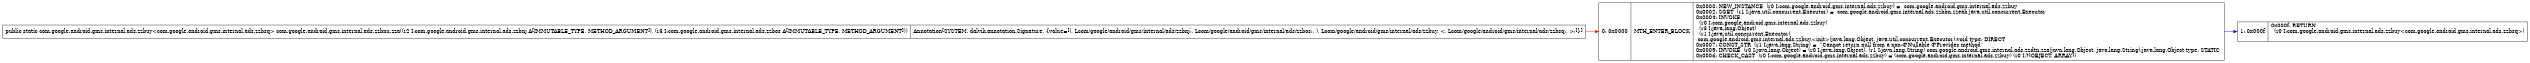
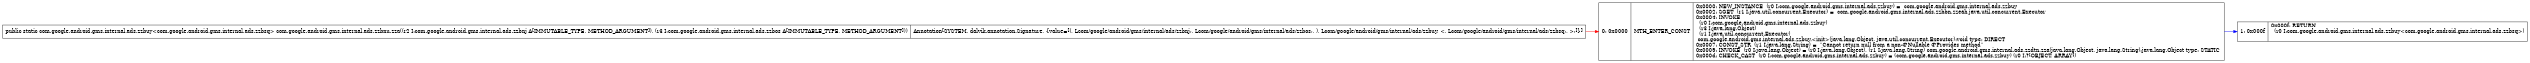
(1662, 31) -> (1662, 31)
